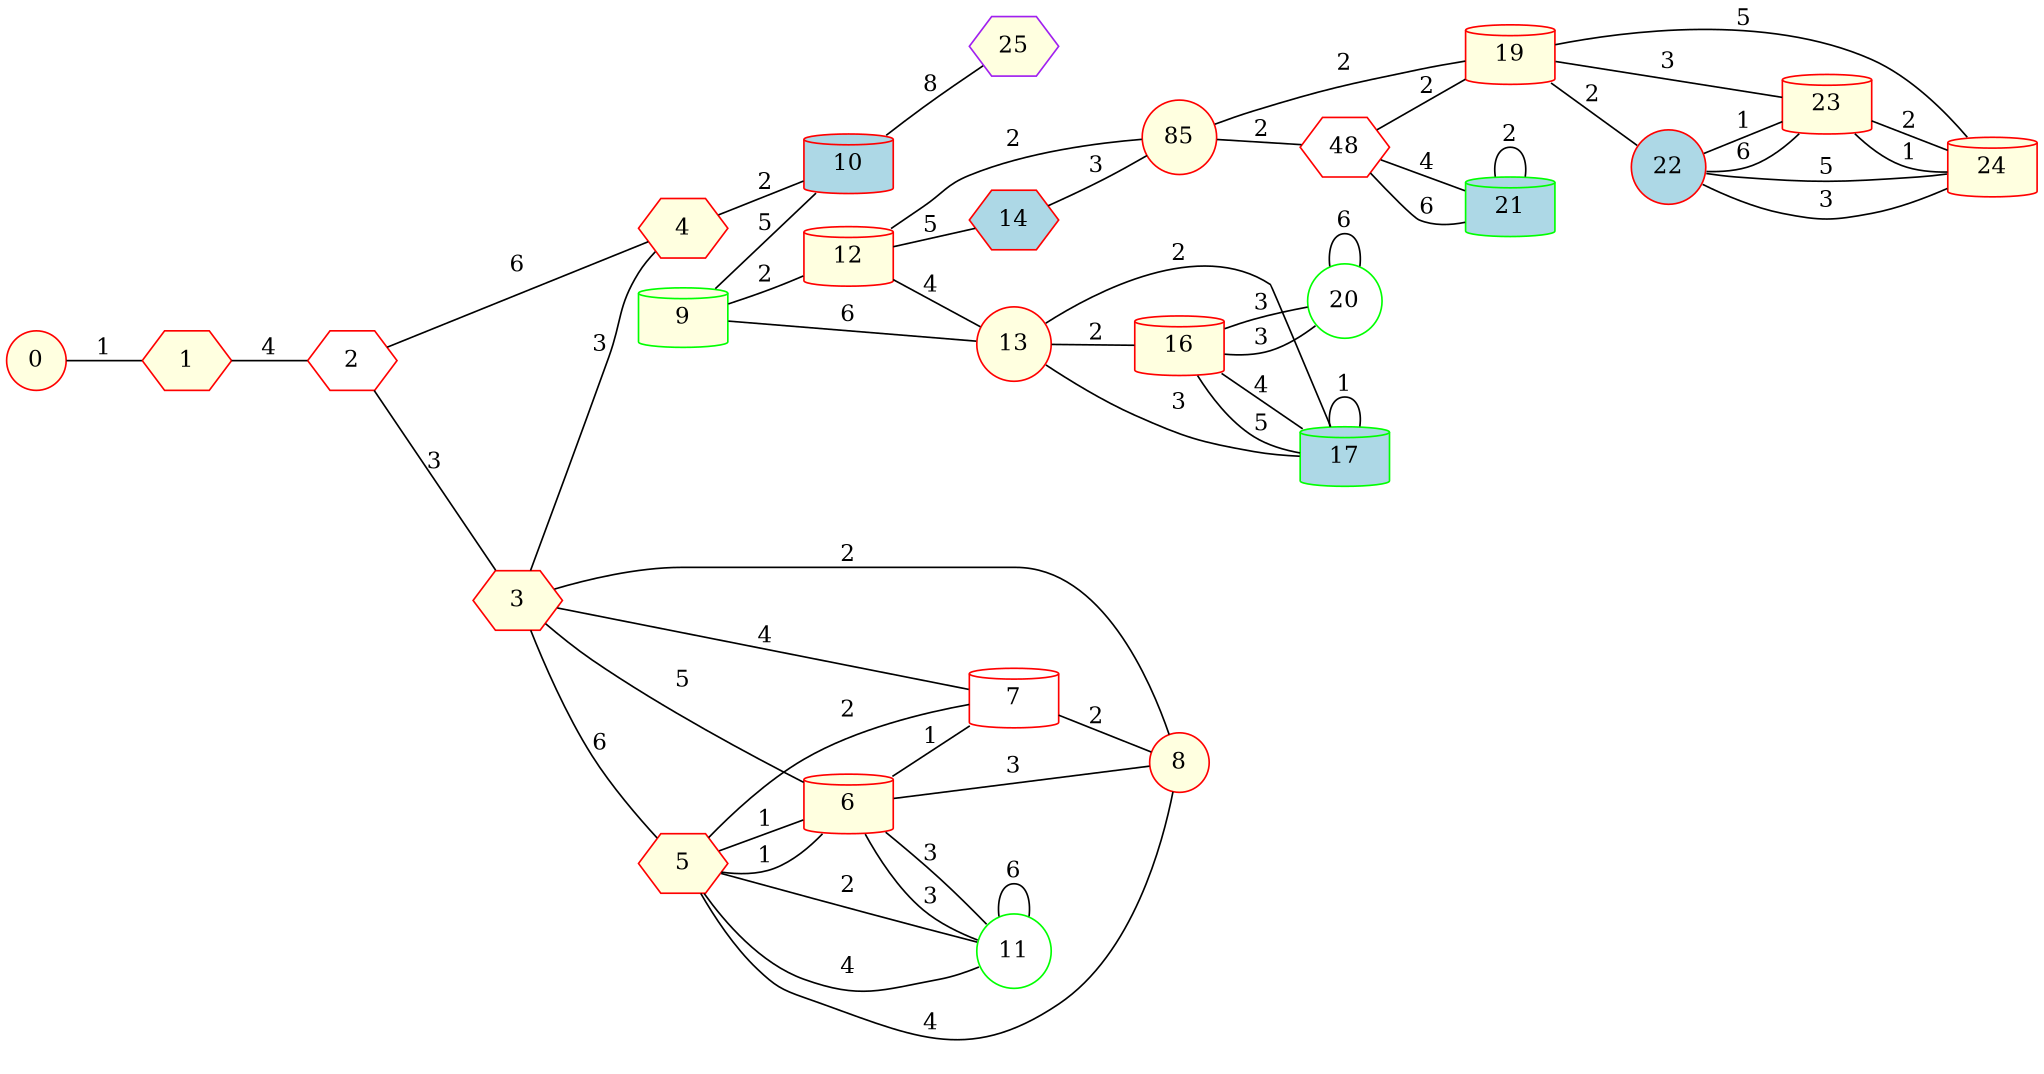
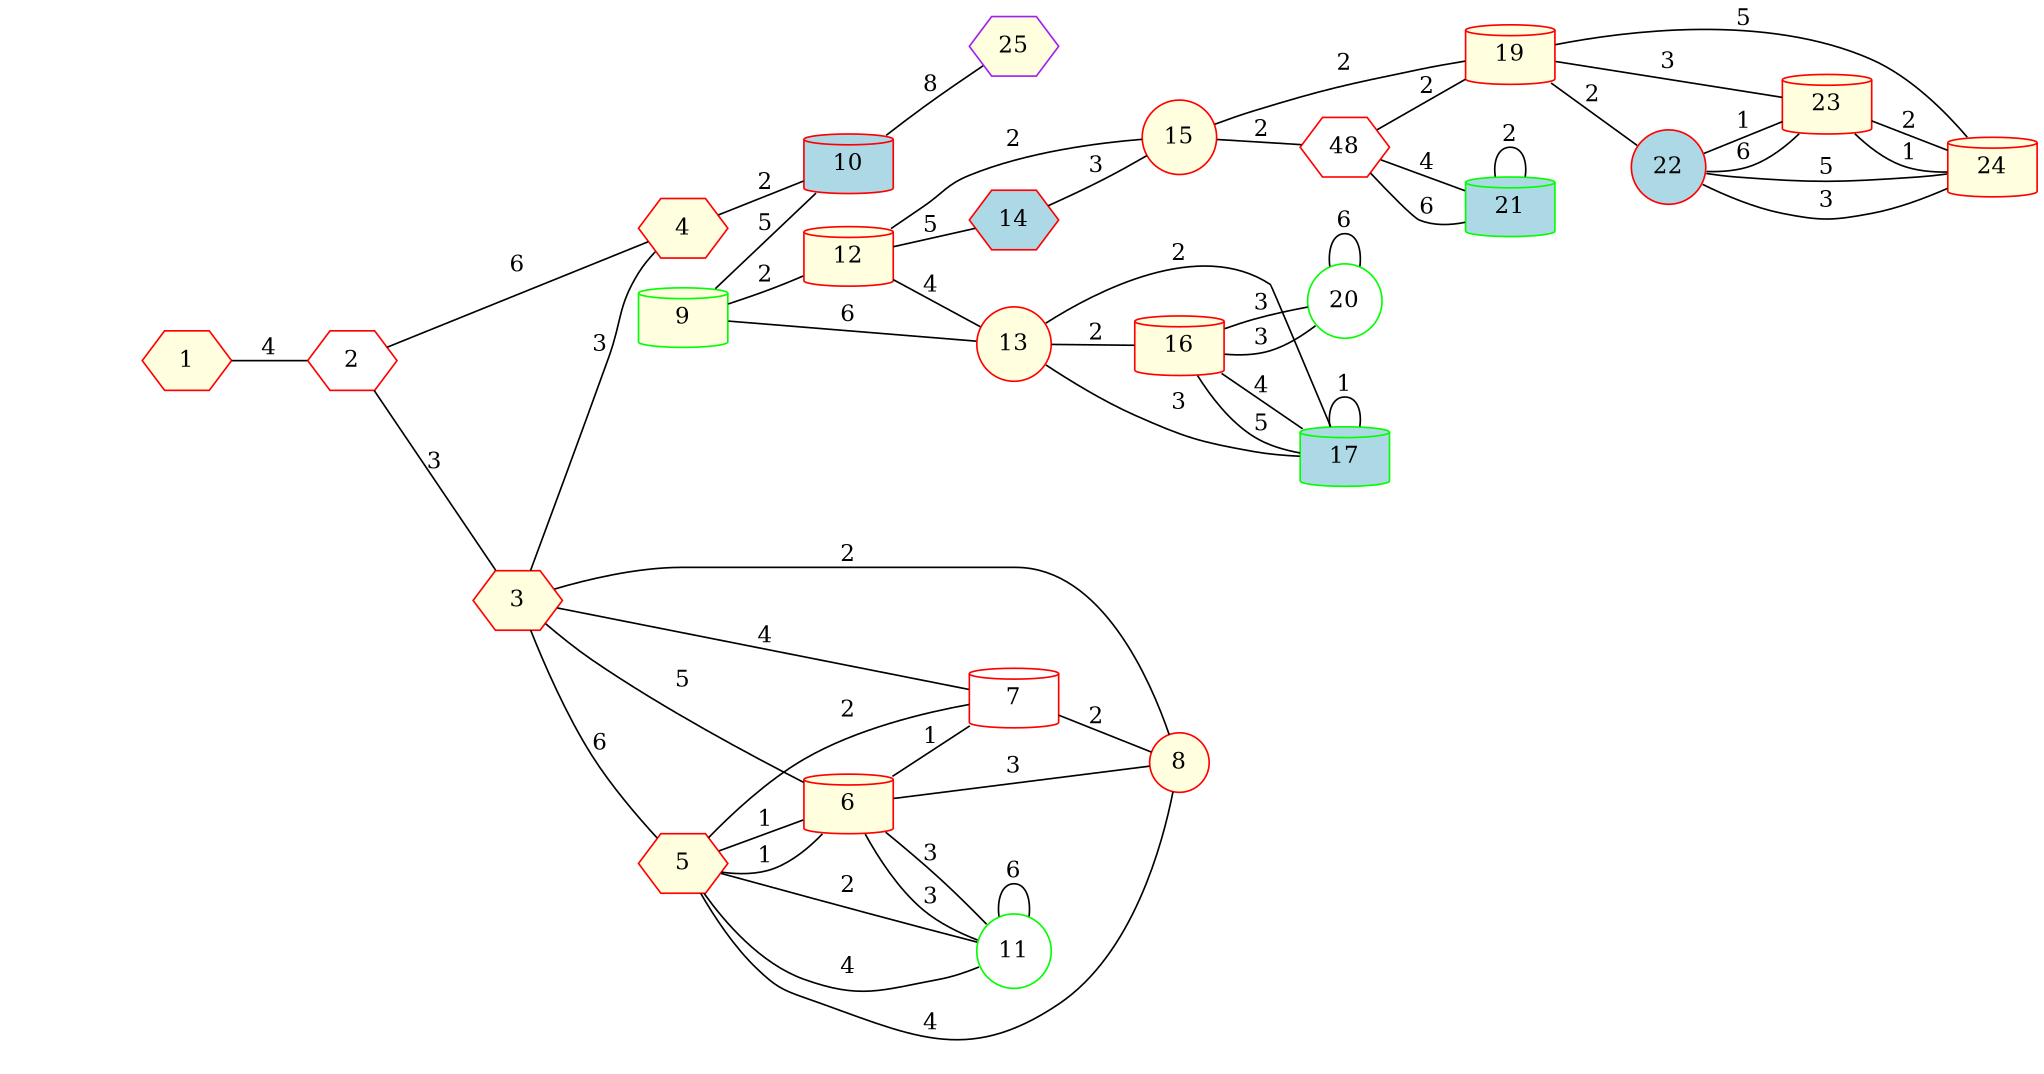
(1179, 137) -> (1179, 137)
(36, 361) -> none
